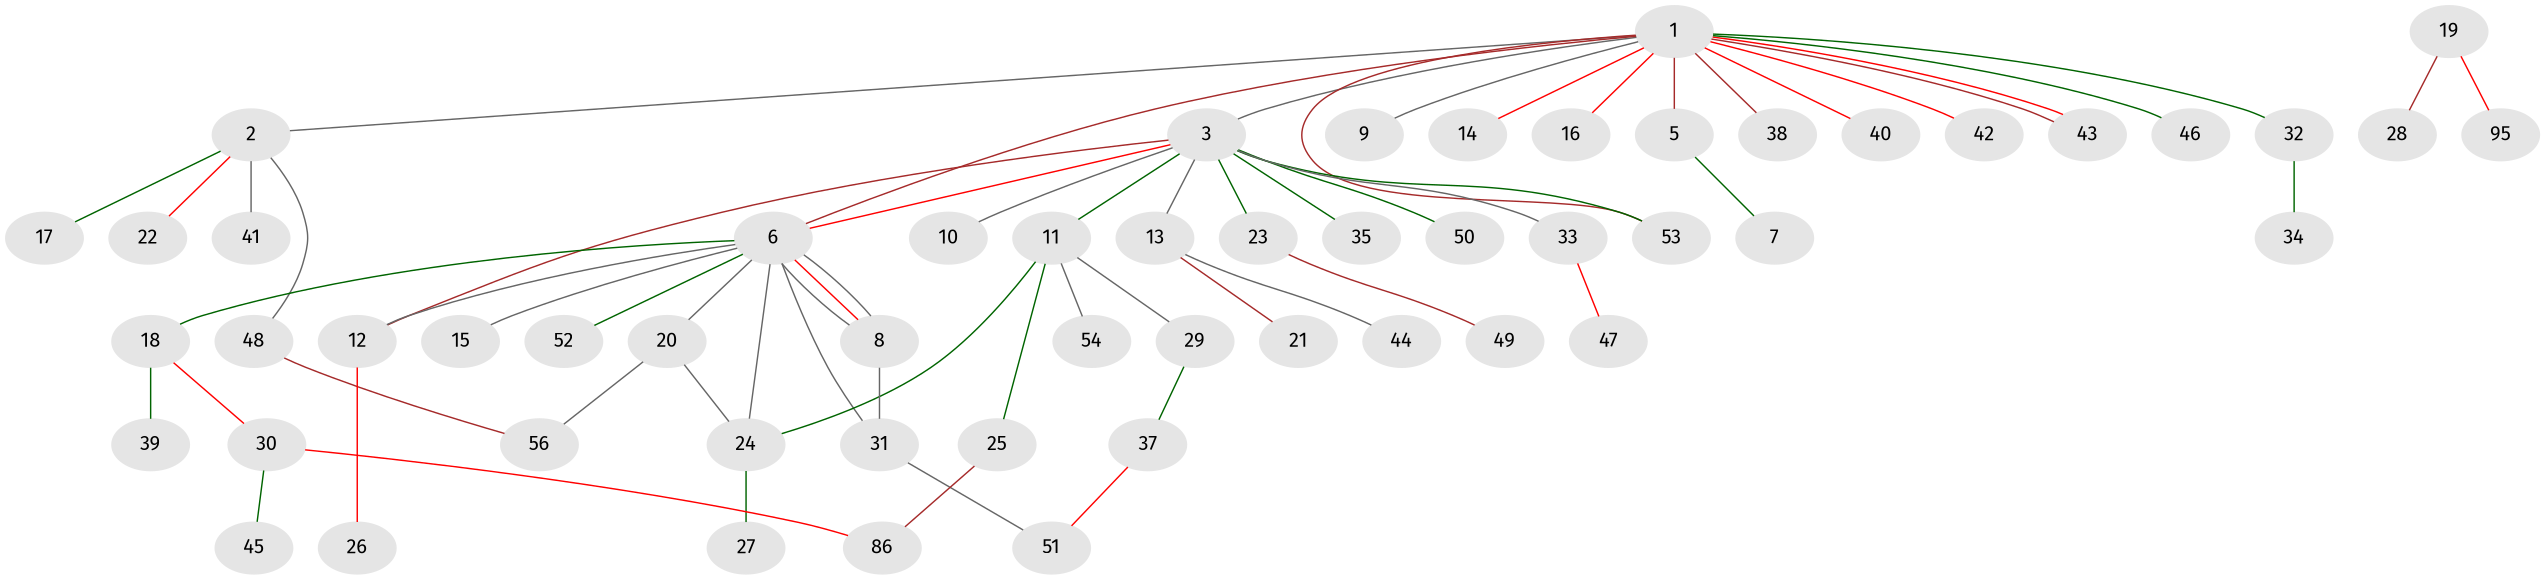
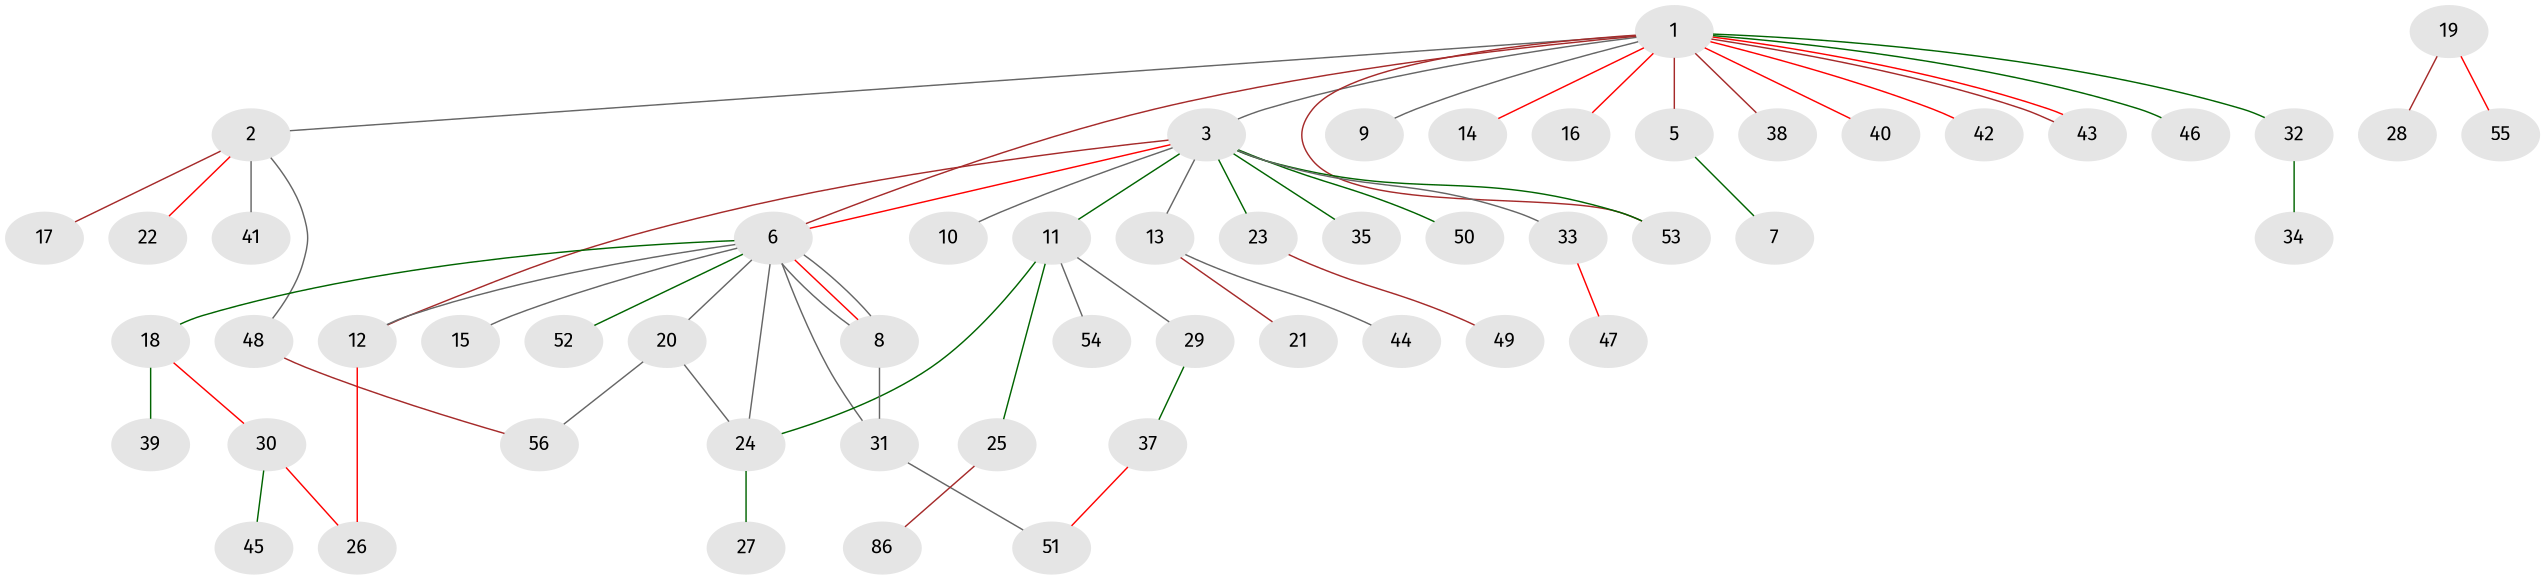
(2501, 135) -> (2501, 135)
(148, 186) -> (148, 186)
(578, 483) -> (312, 496)
